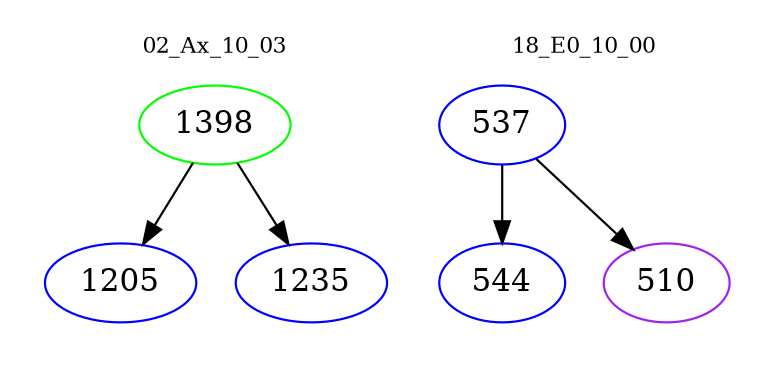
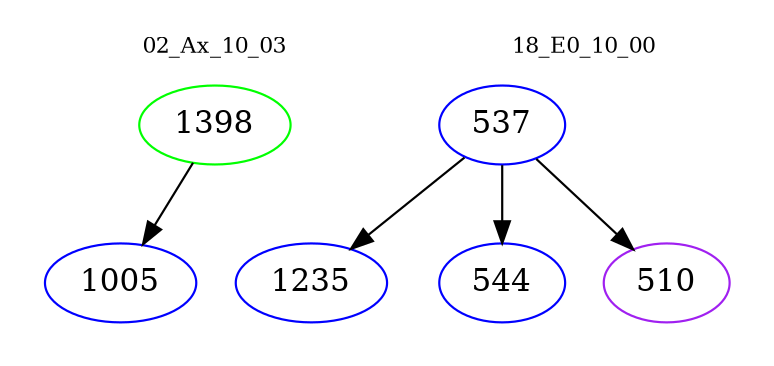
(257, 194) -> (436, 181)
(121, 283) -> (121, 283)
